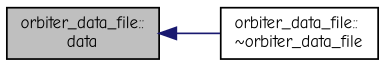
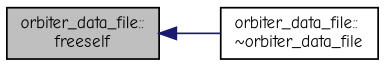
(83, 33) -> (83, 33)
